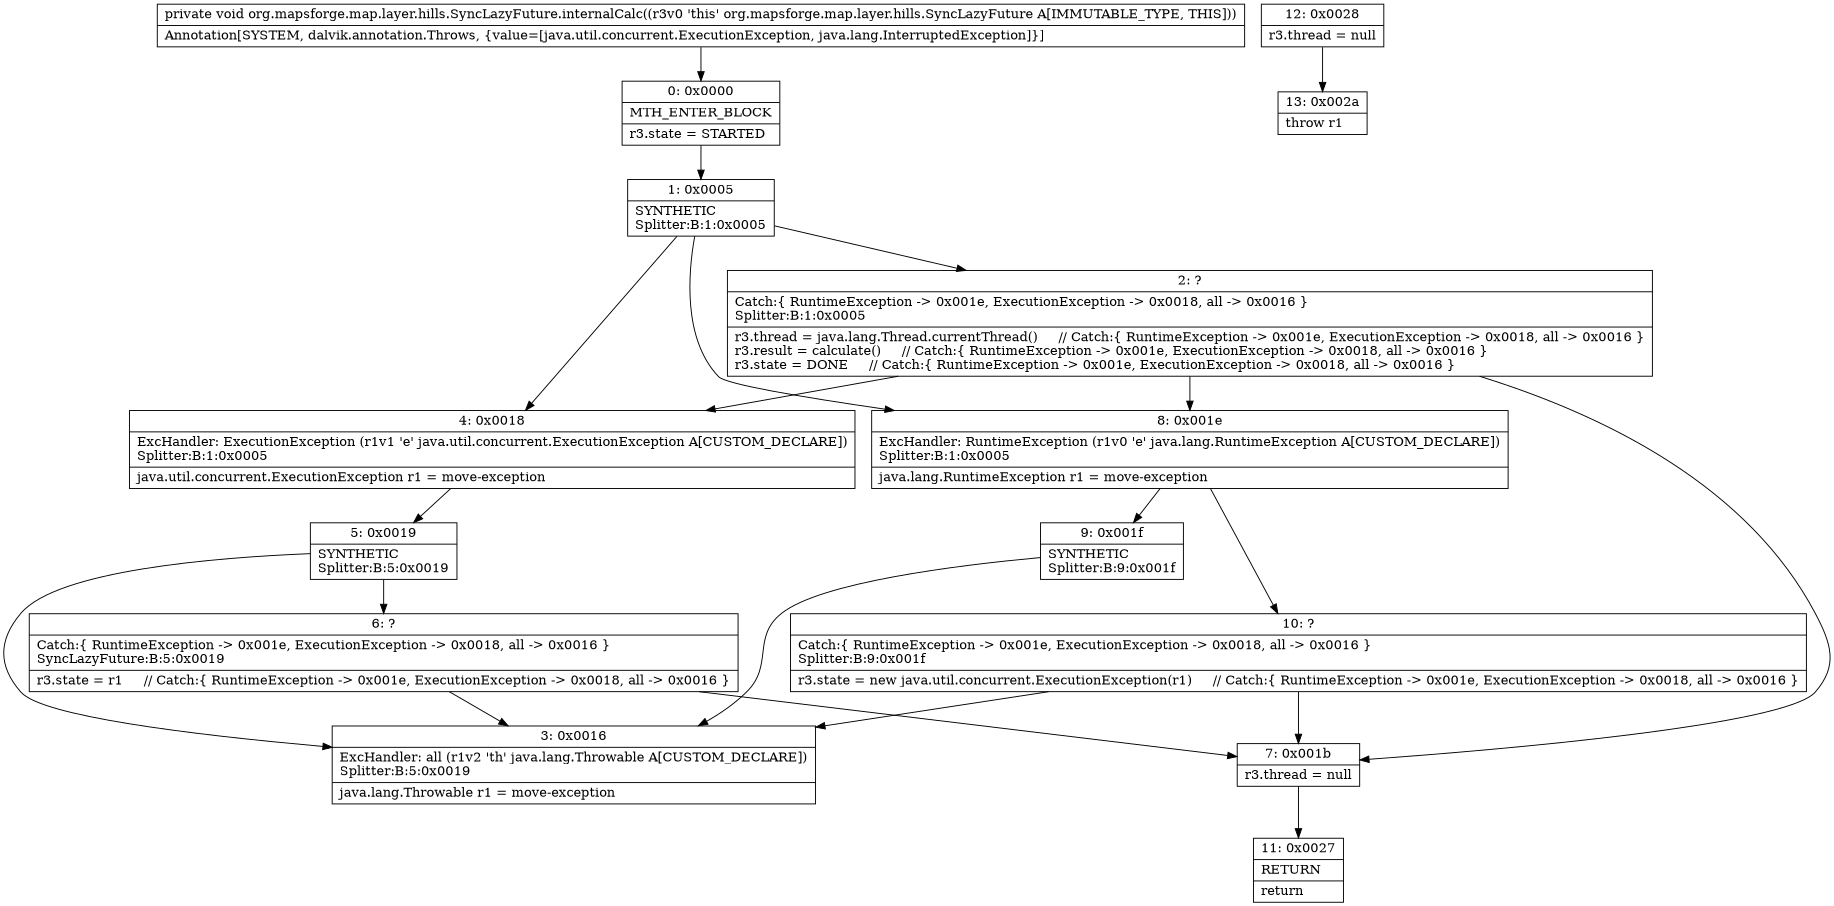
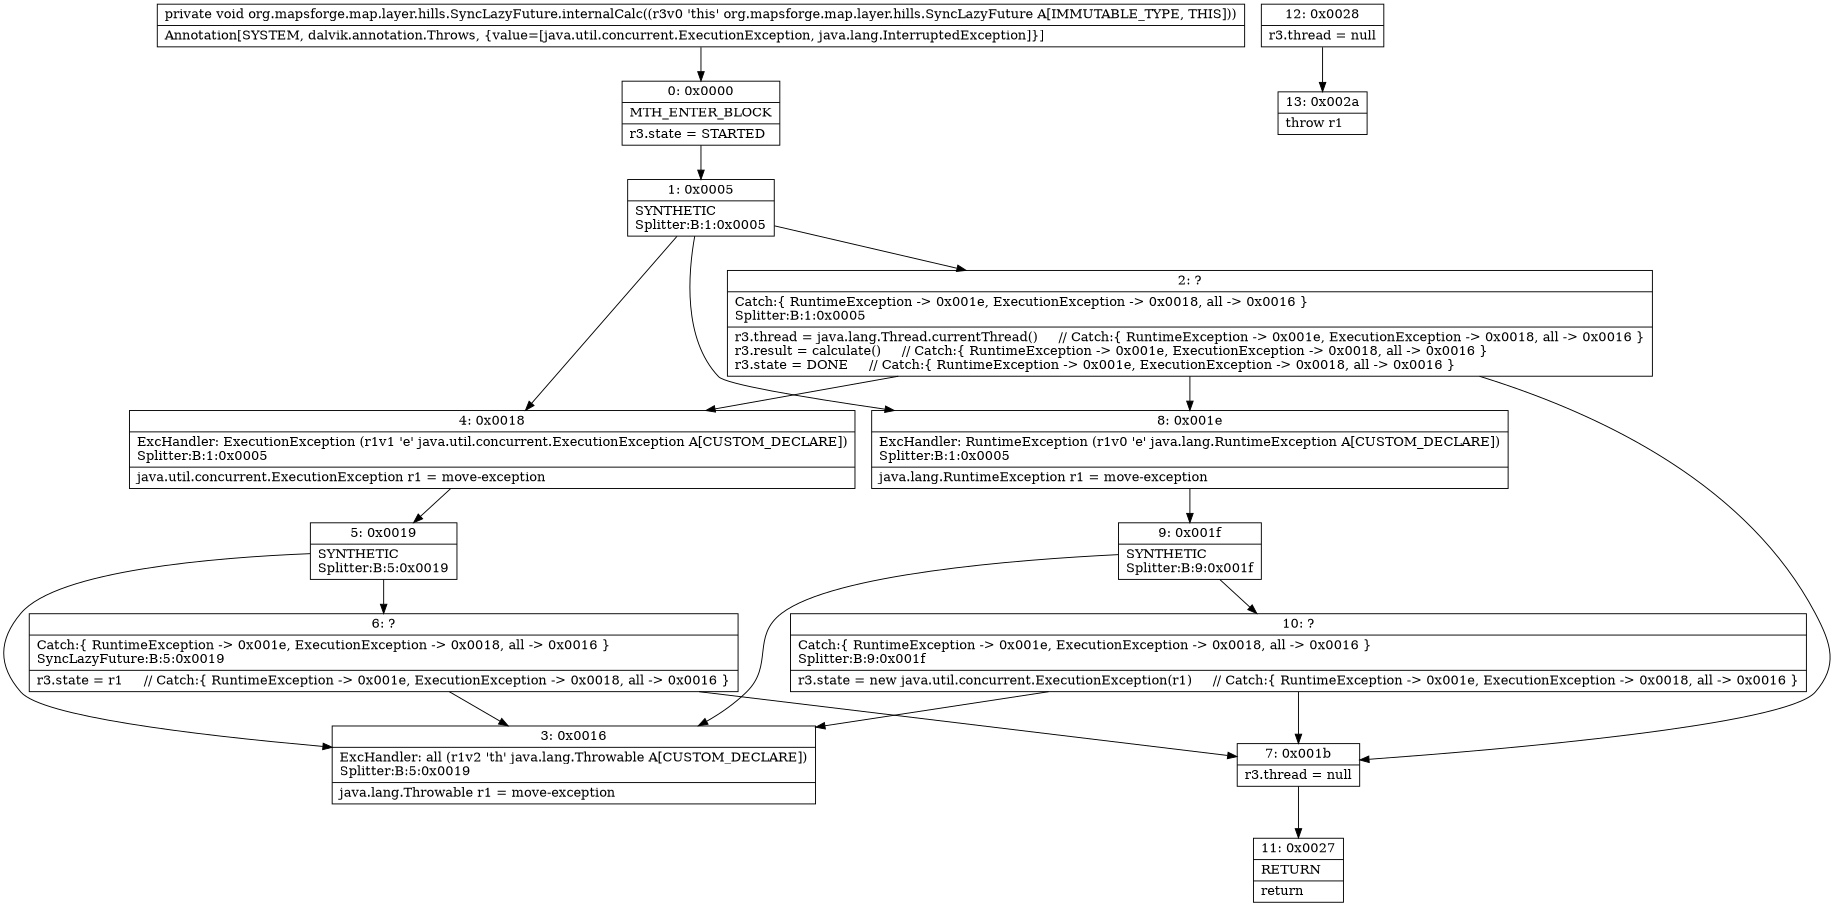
(1242, 547) -> (1235, 593)
